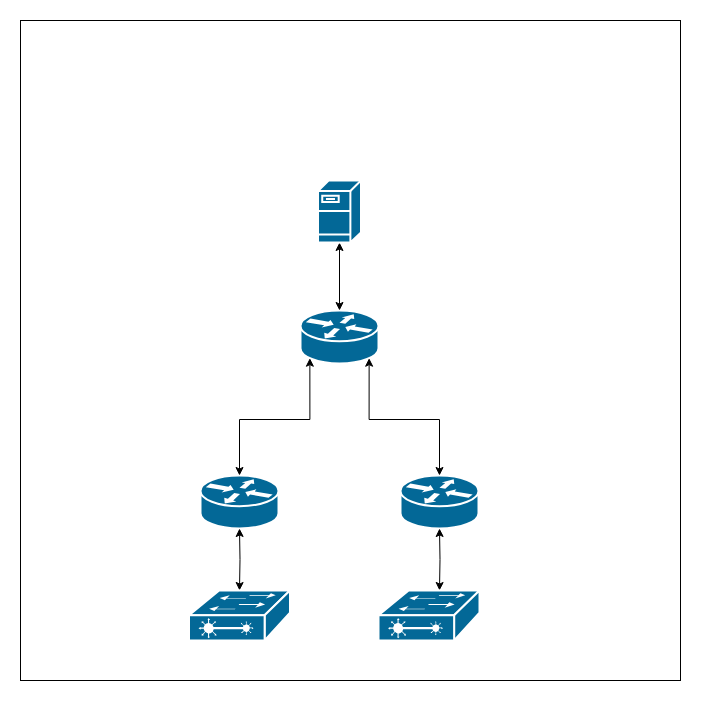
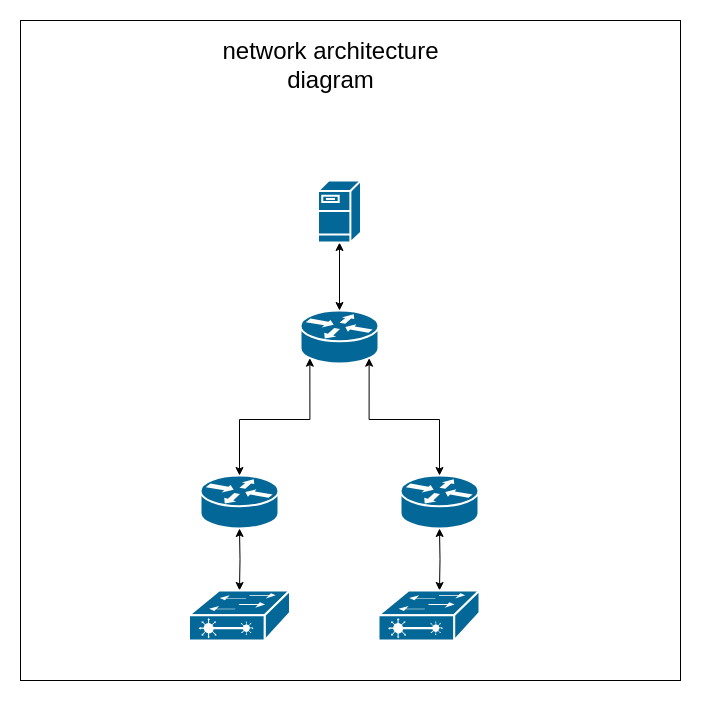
none -> (331, 66)
